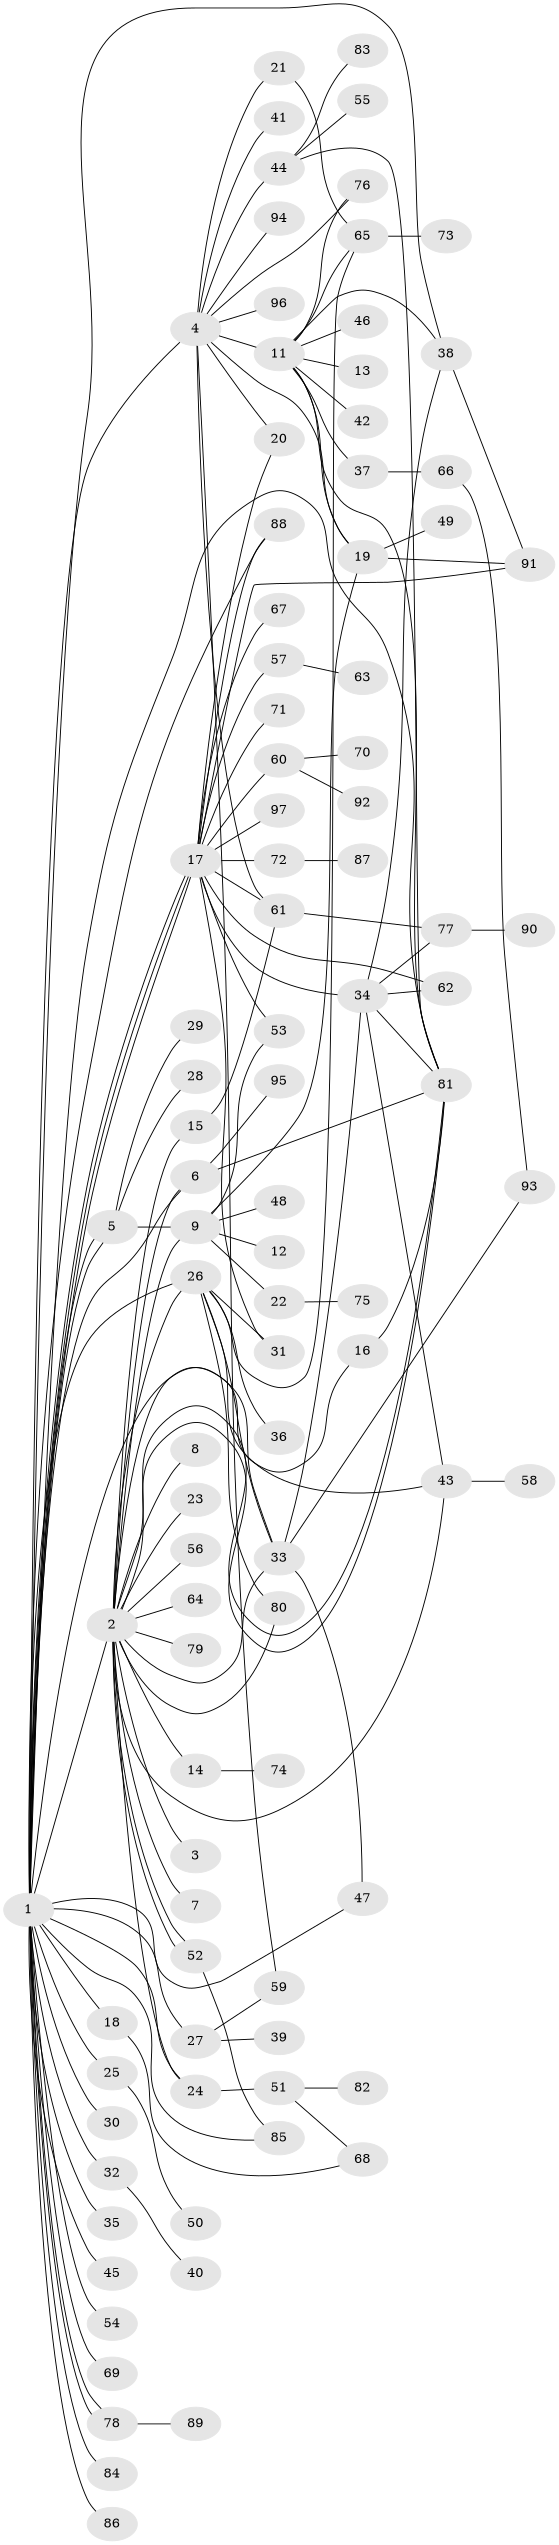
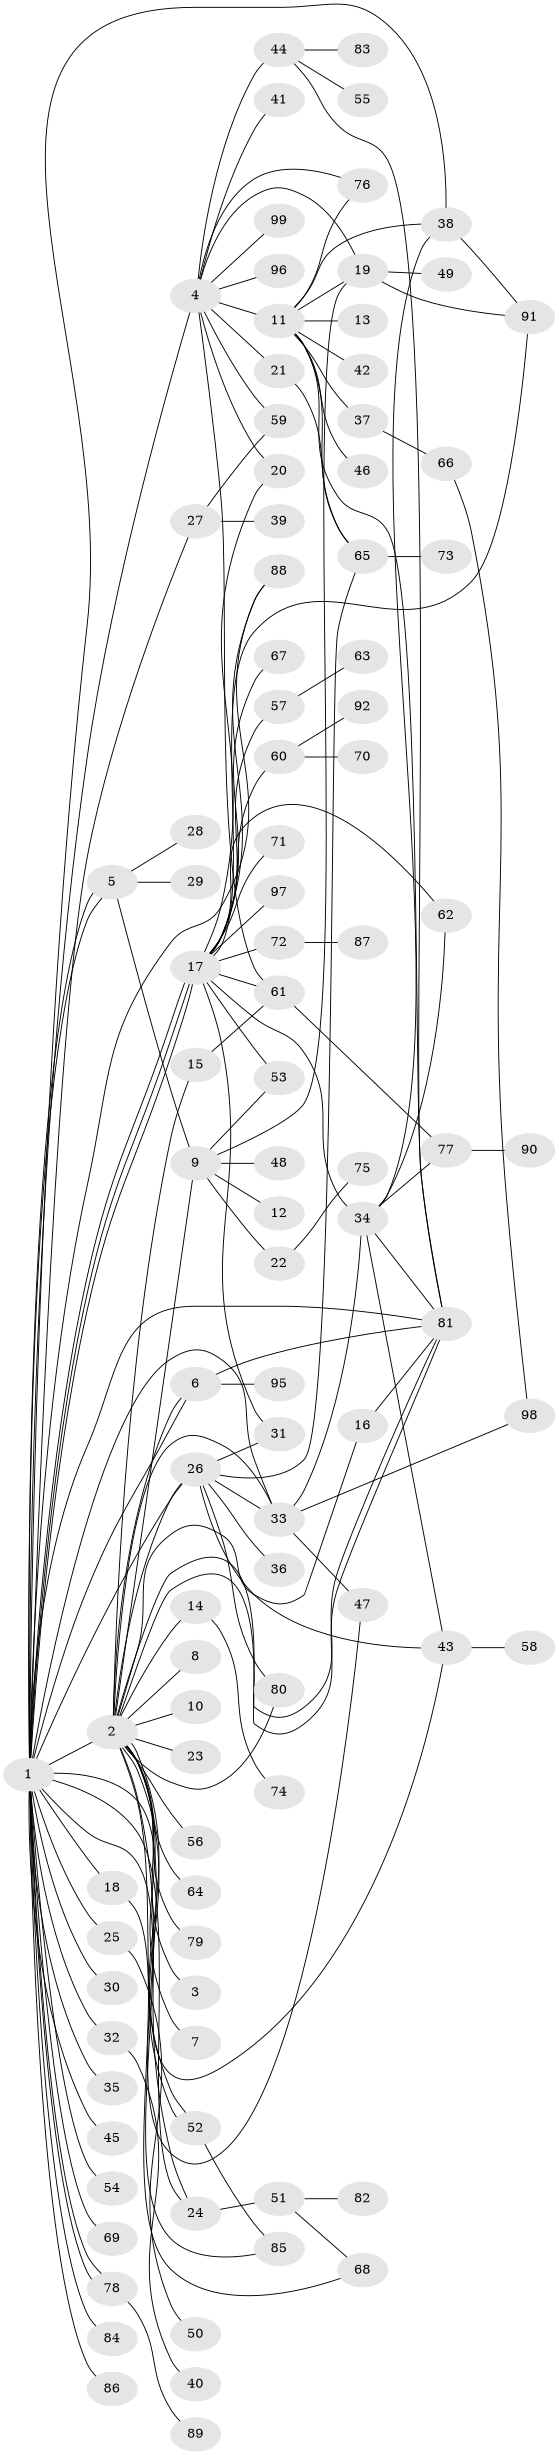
(279, 219) -> (279, 221)
(530, 1187) -> (530, 1416)
none -> (196, 1707)
